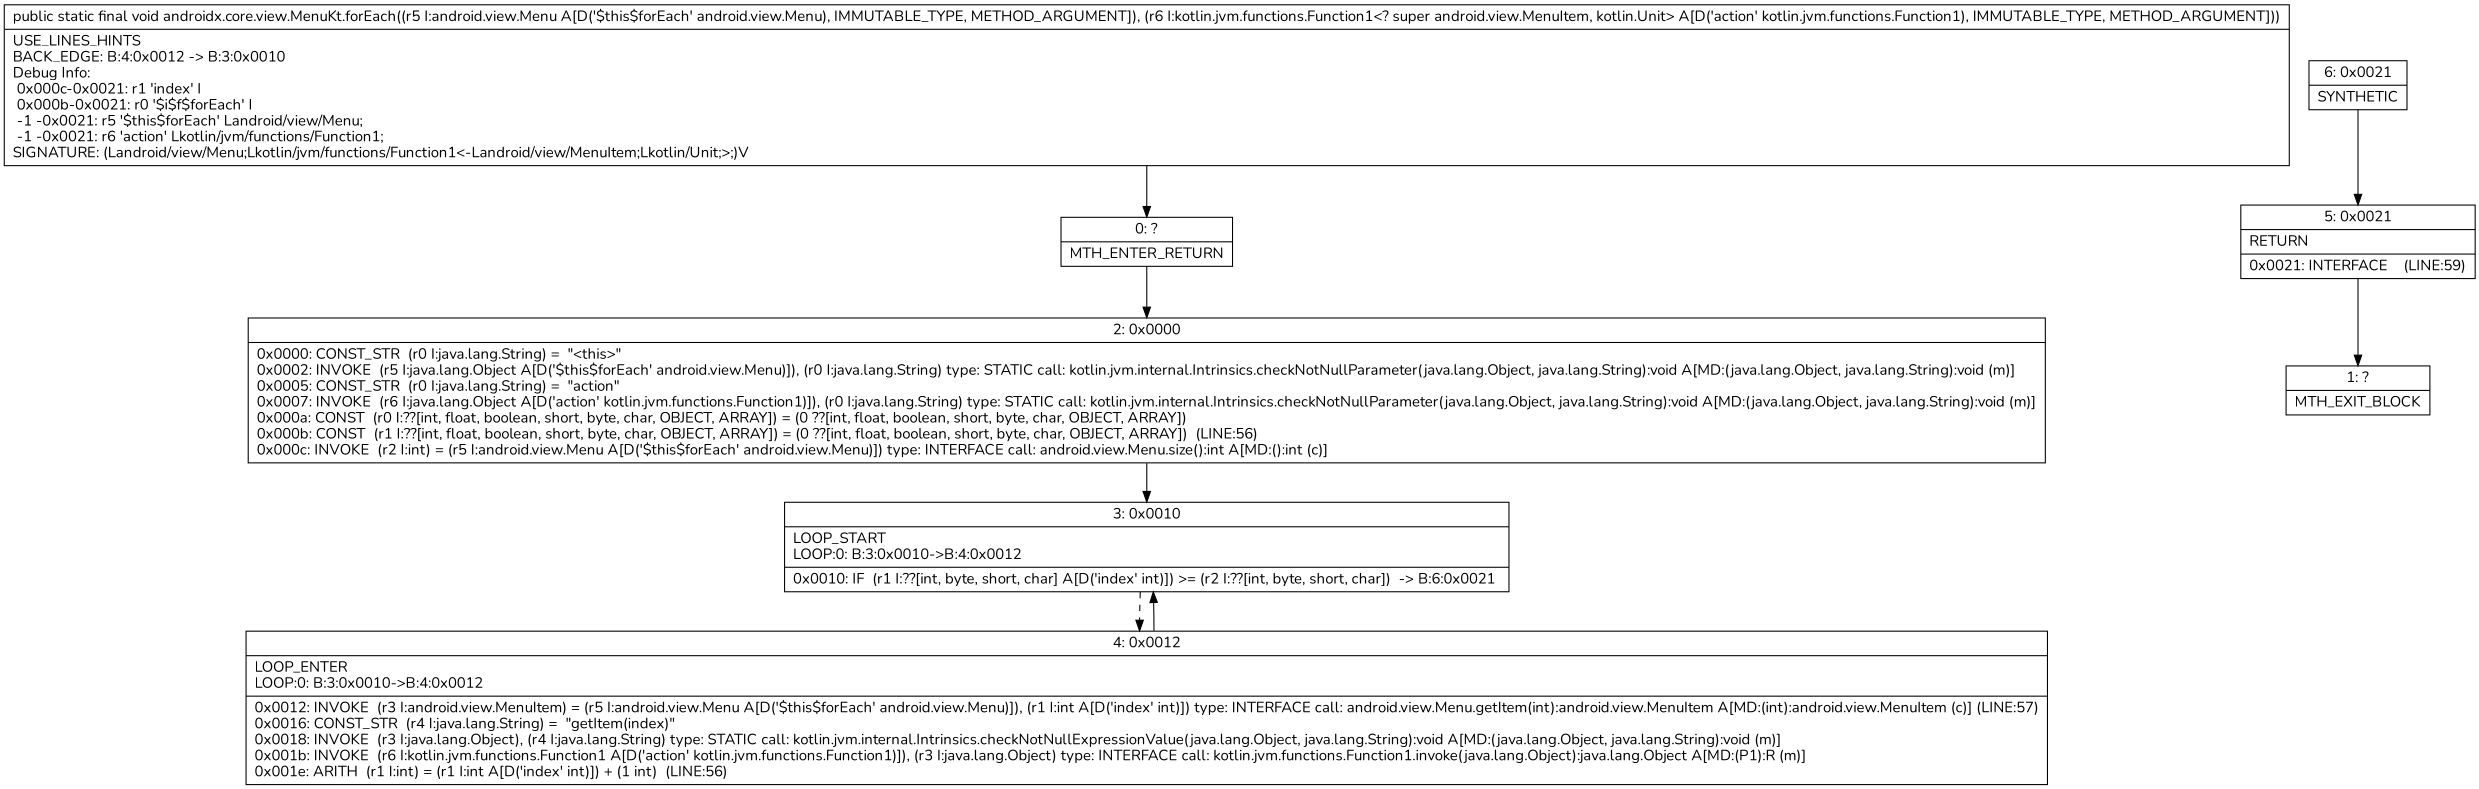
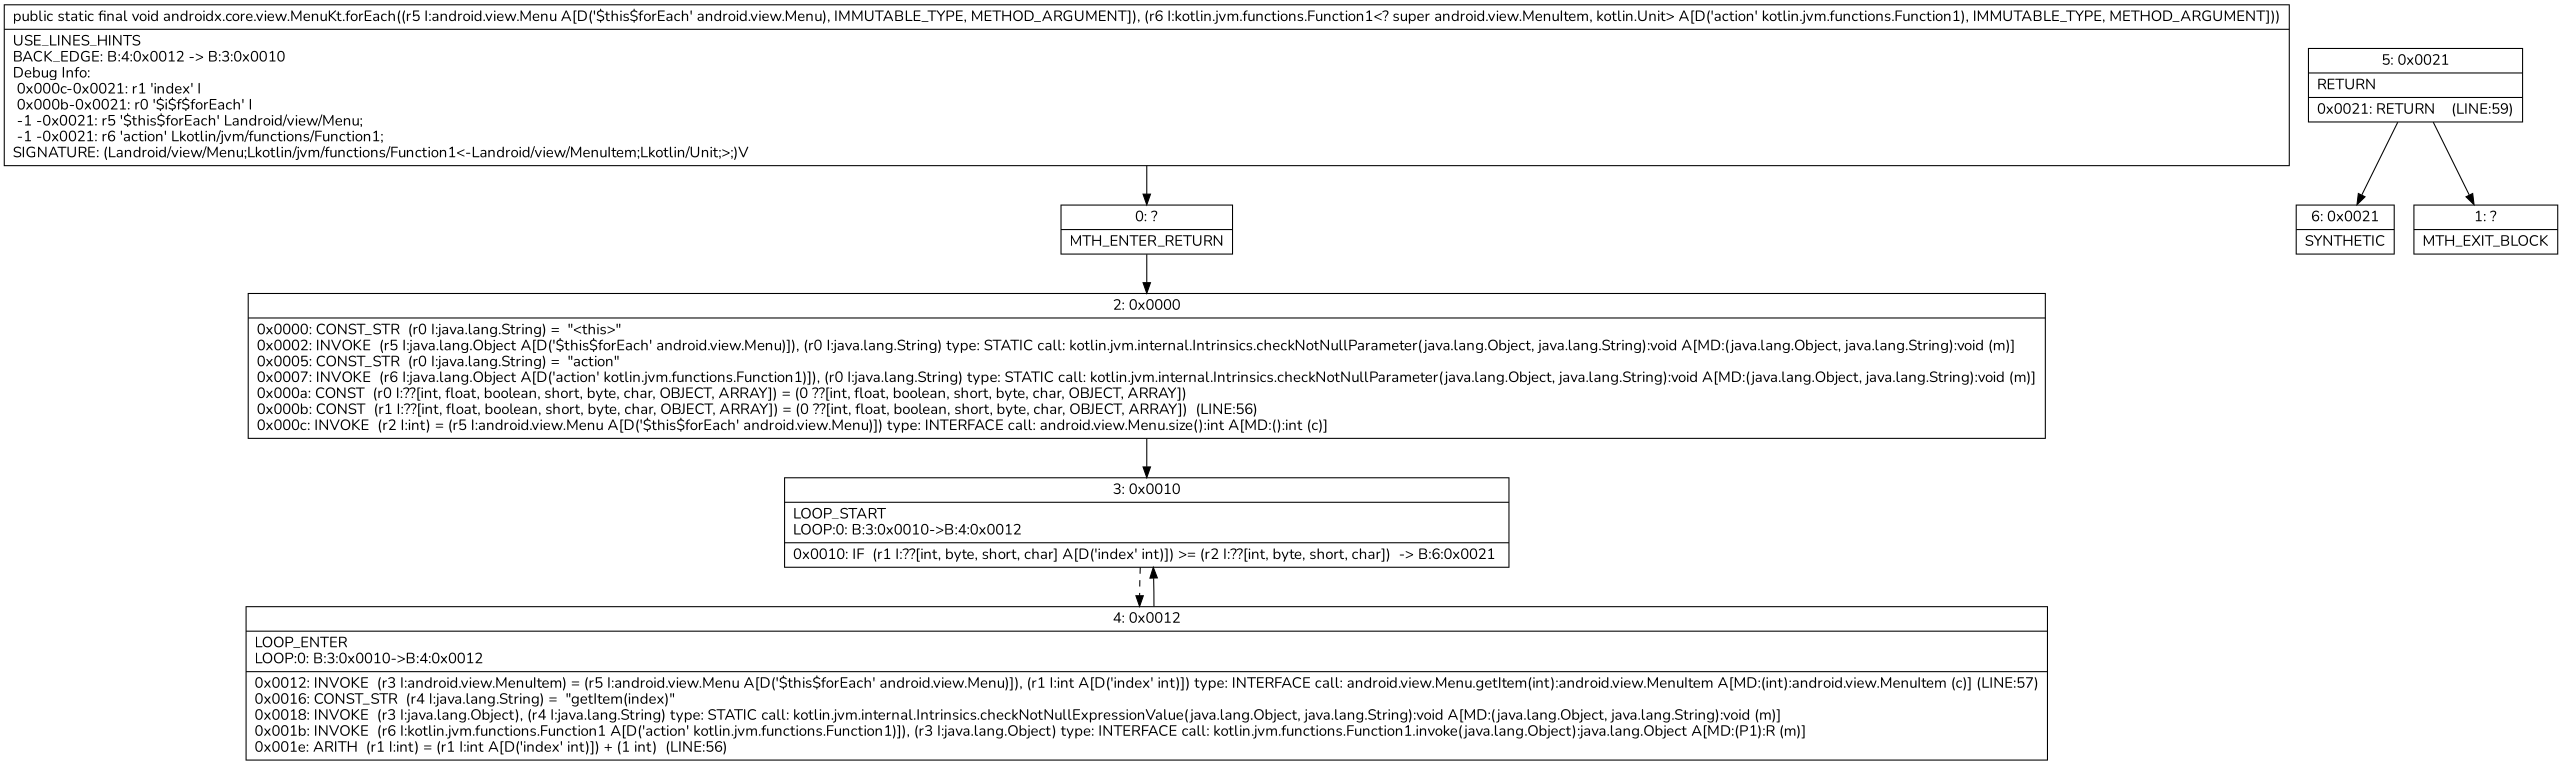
(2358, 152) -> (2380, 159)
(2358, 266) -> (2416, 109)
